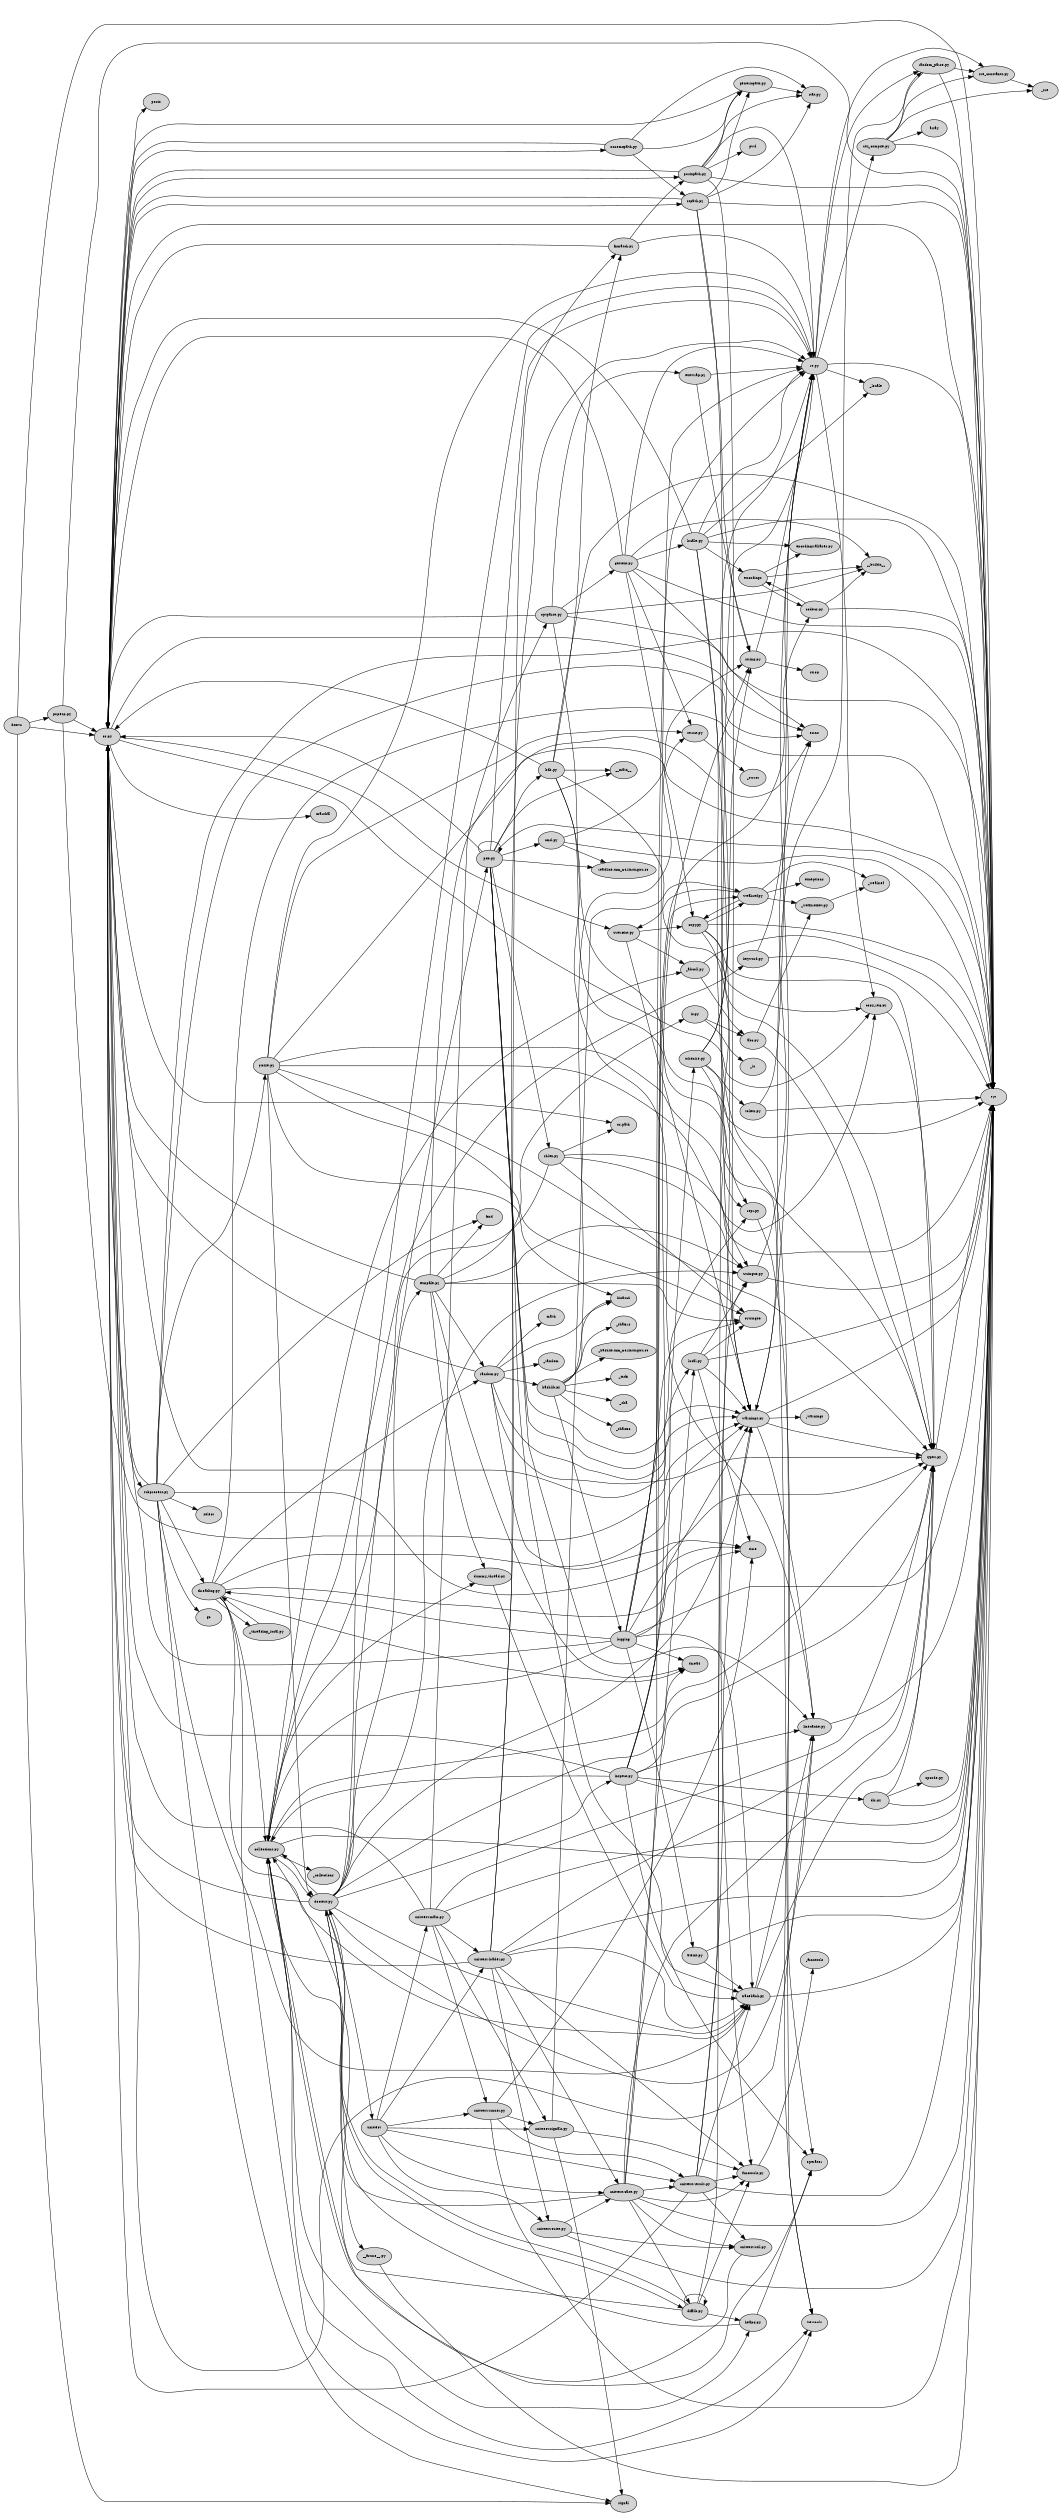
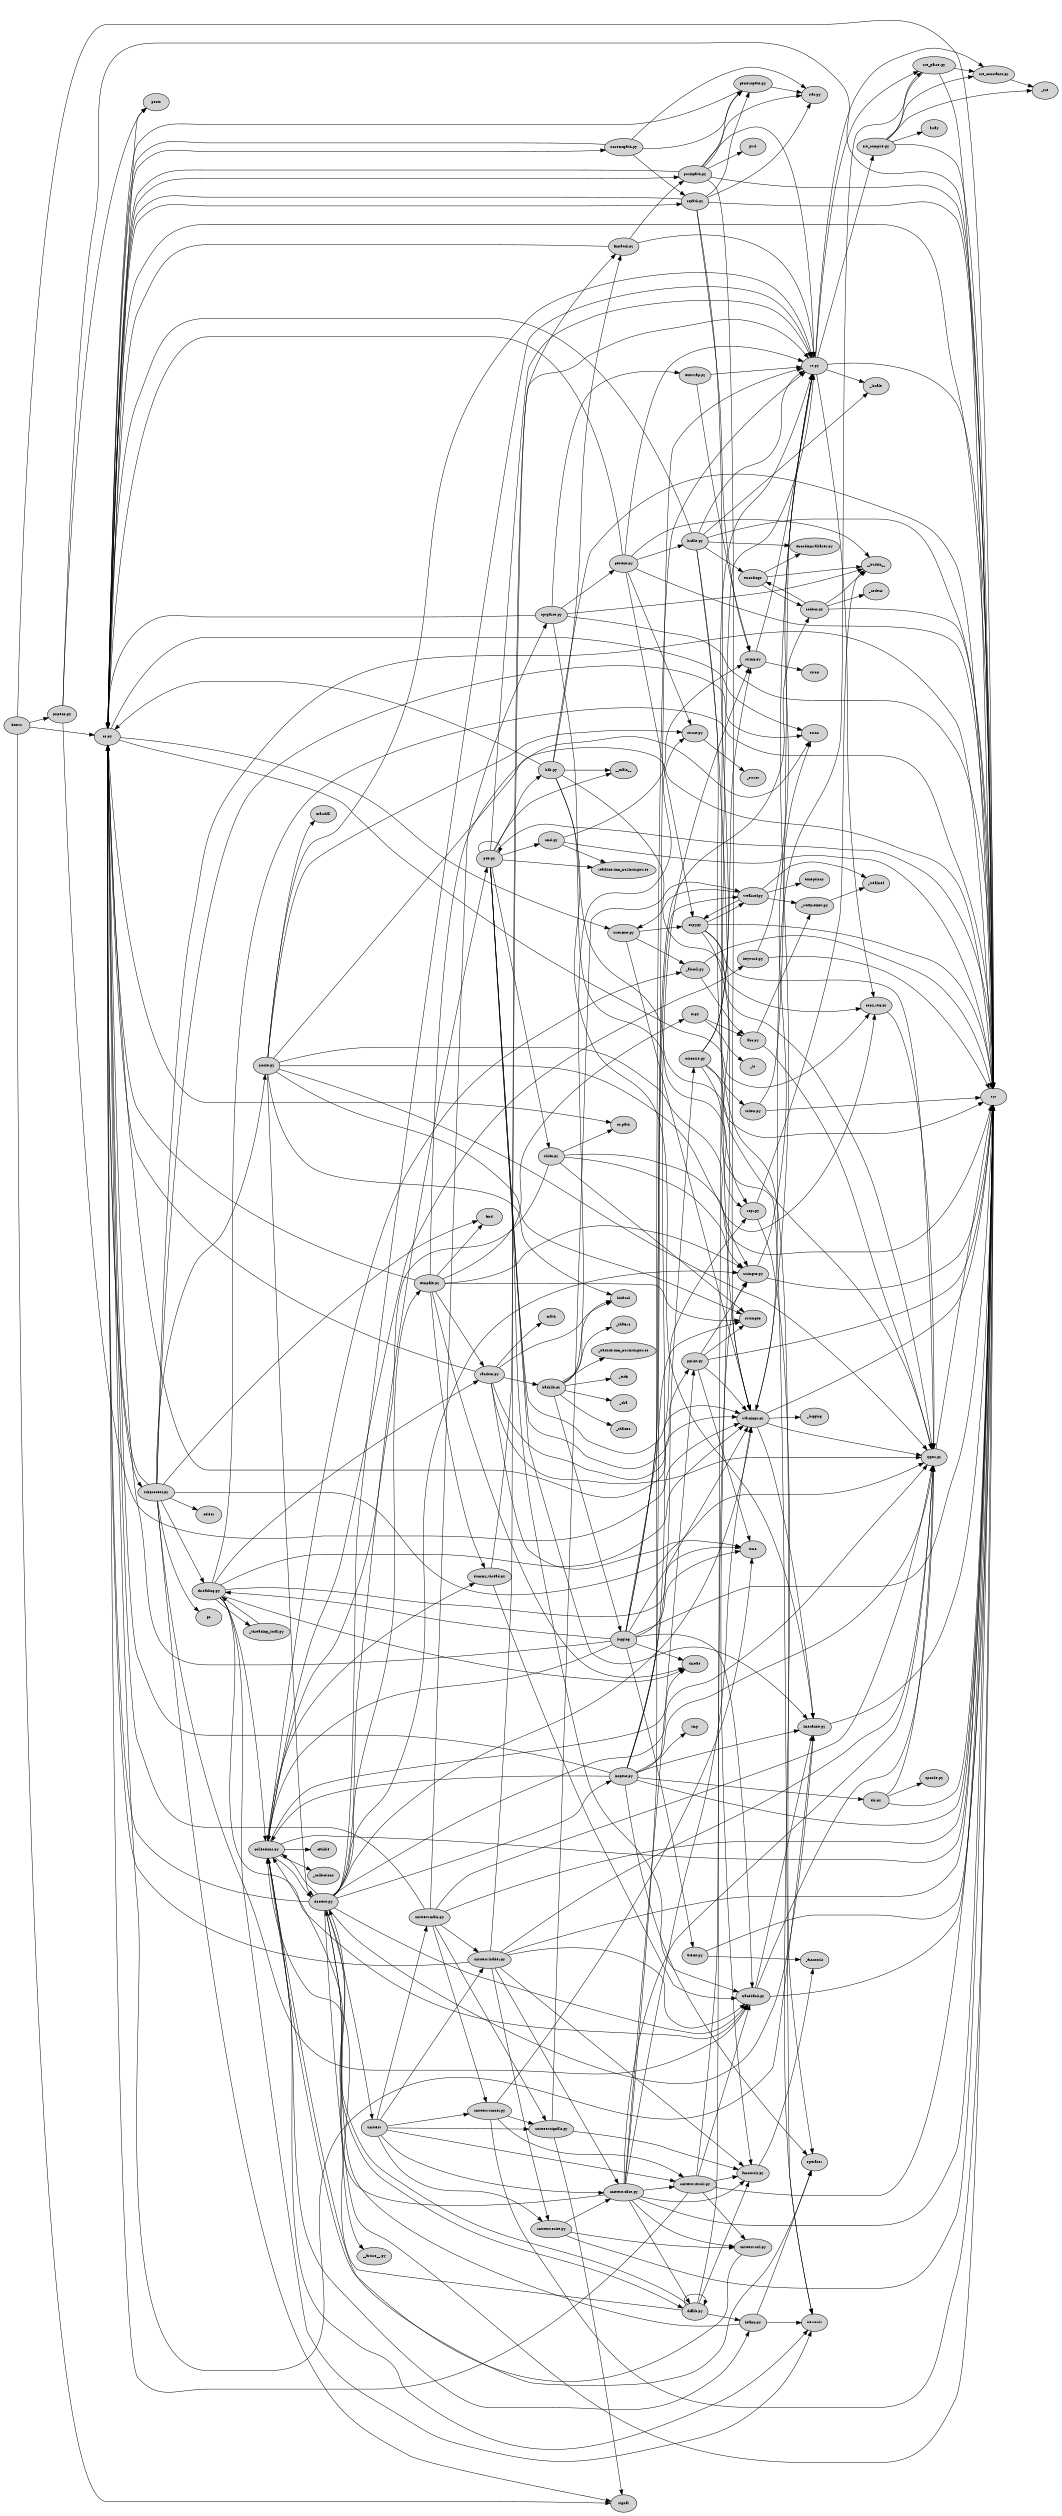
(934, 65) -> (934, 65)
(876, 147) -> (876, 147)
none -> (876, 591)
(530, 593) -> (516, 826)
(705, 636) -> none
(83, 725) -> (82, 405)
(320, 746) -> none
(193, 812) -> (282, 939)
none -> (840, 909)
(551, 1361) -> none
(695, 1361) -> (695, 1361)
(815, 1417) -> (815, 1417)
(726, 1636) -> (703, 1810)
none -> (695, 1727)
none -> (324, 1850)
(721, 1974) -> (747, 1958)
(976, 2120) -> (970, 2262)
none -> (782, 2323)
